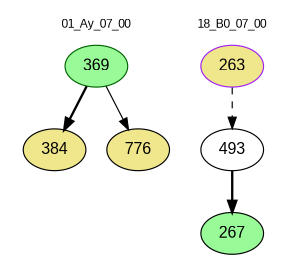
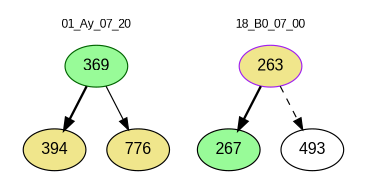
(96, 25) -> (96, 25)
(55, 150) -> (55, 150)
(232, 186) -> (252, 103)
